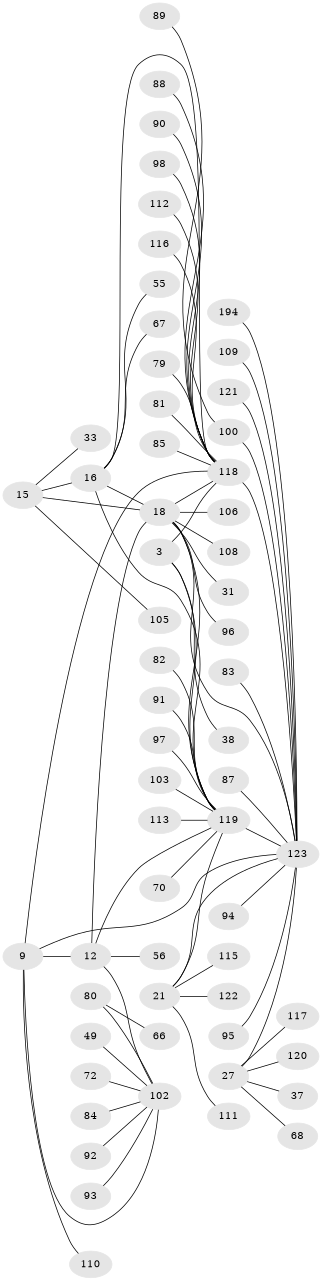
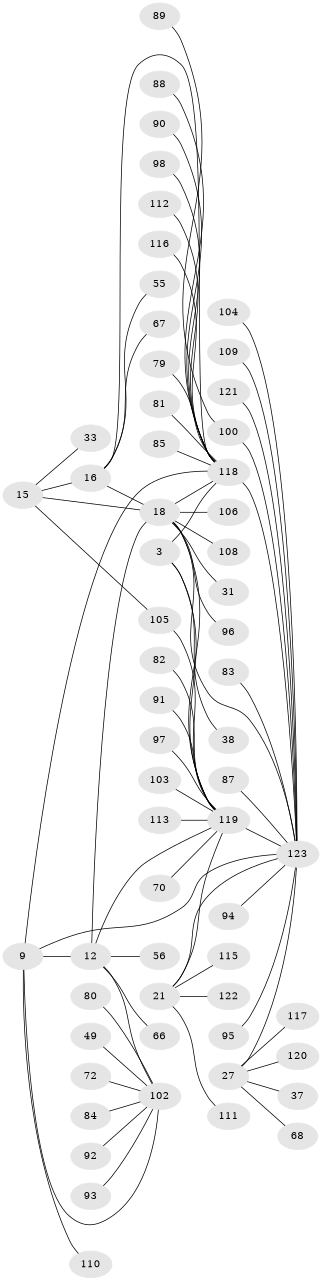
(229, 312) -> (229, 312)
(185, 609) -> (194, 720)
(122, 1015) -> (129, 1003)
